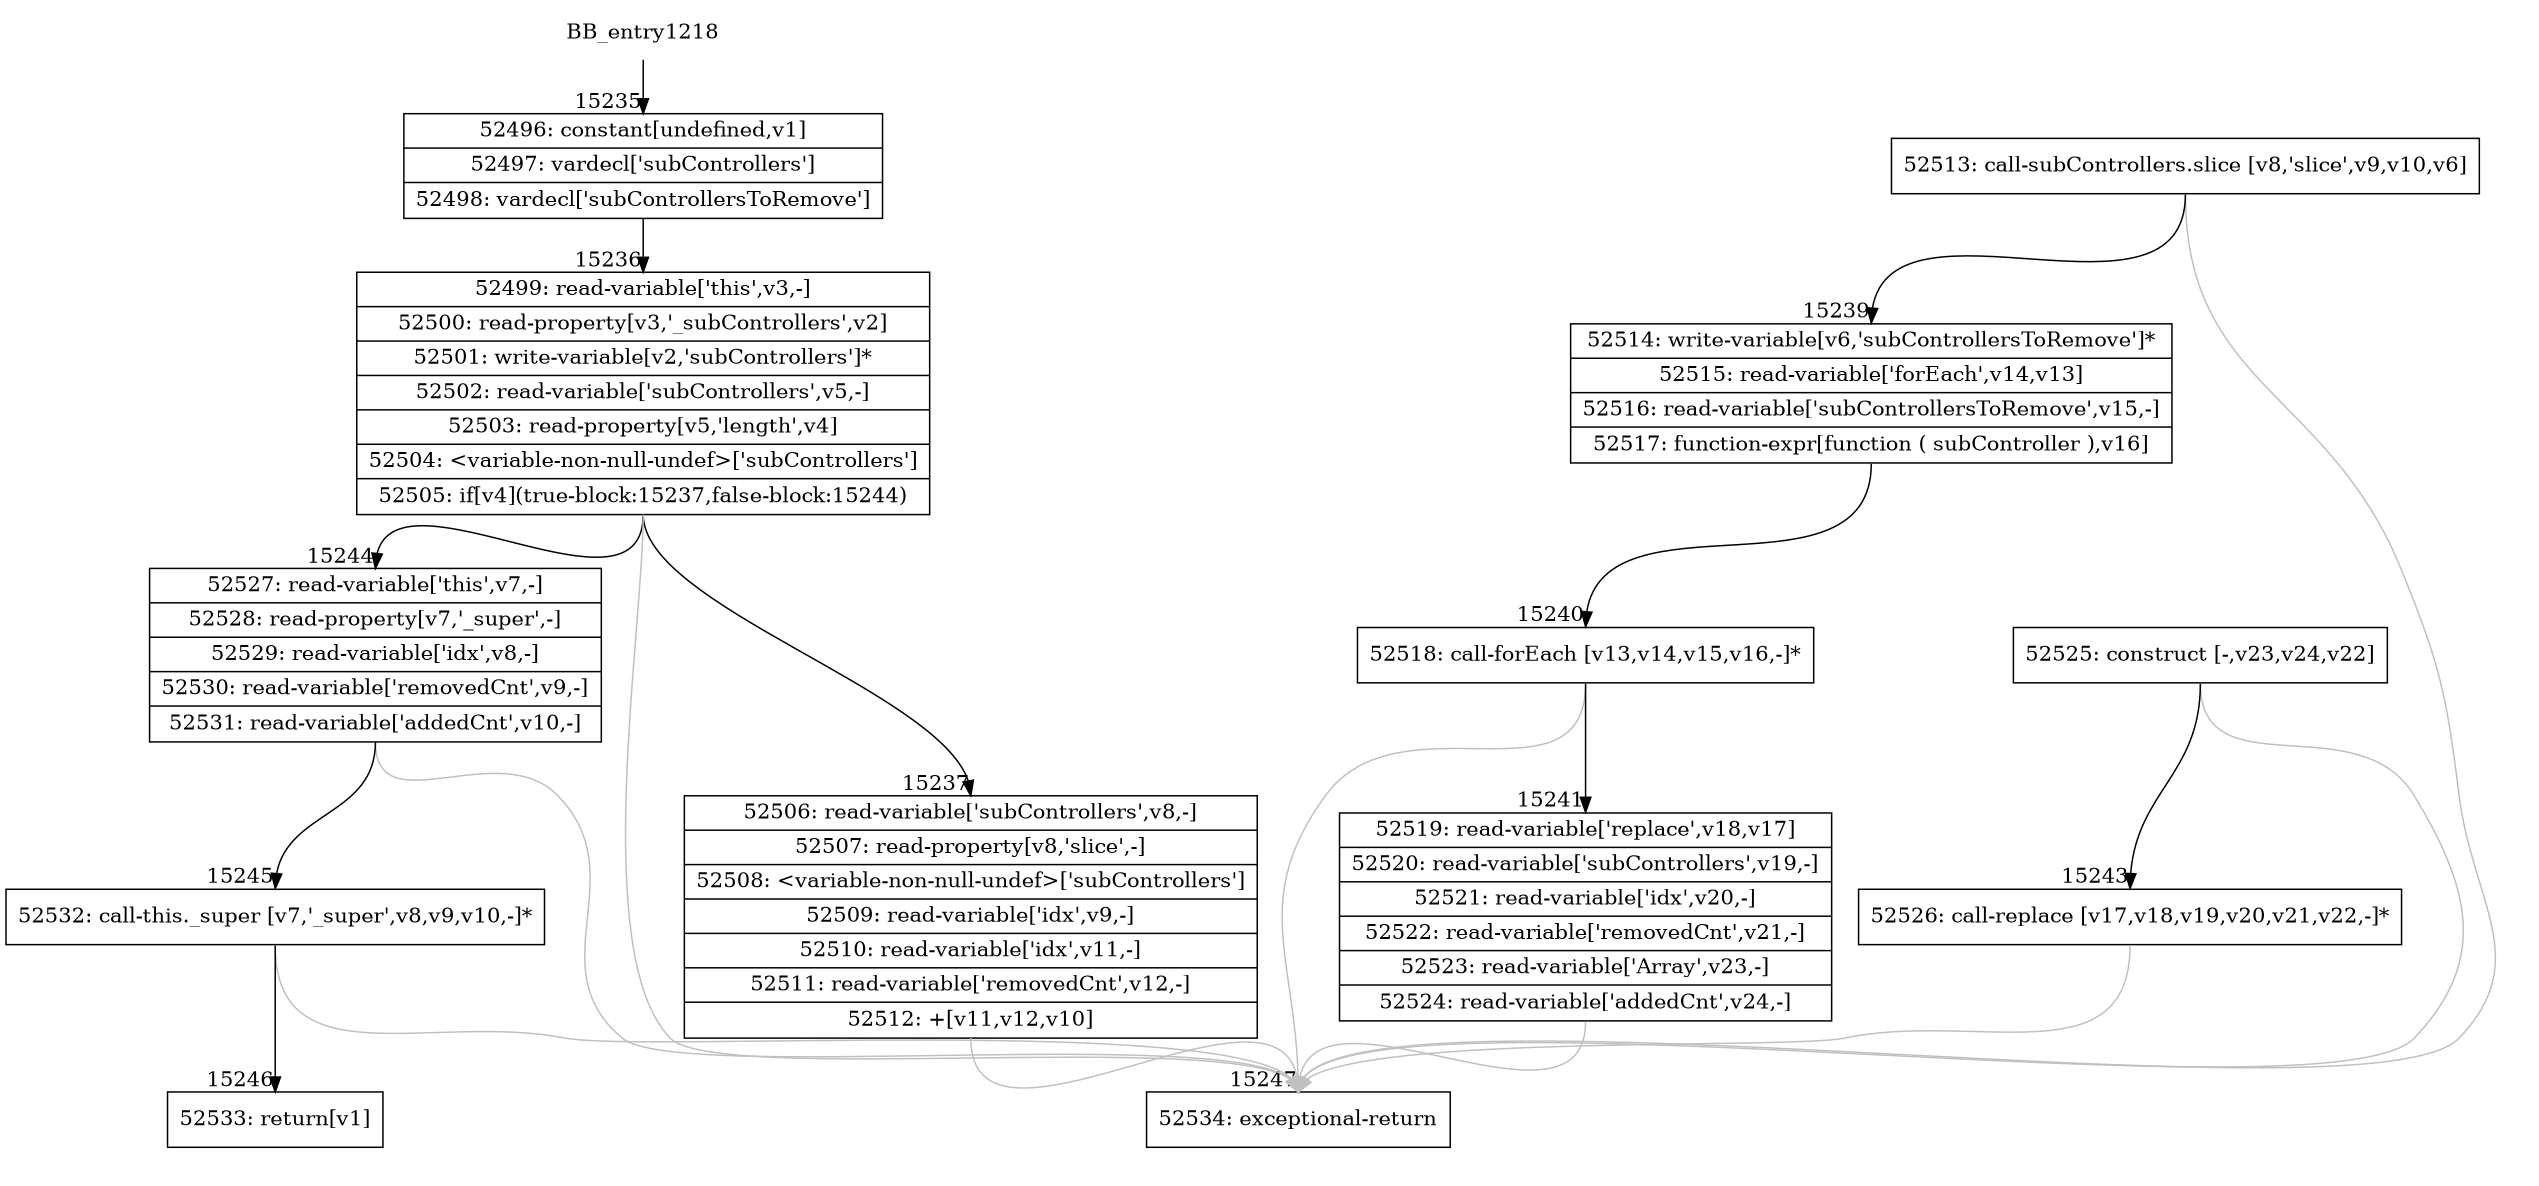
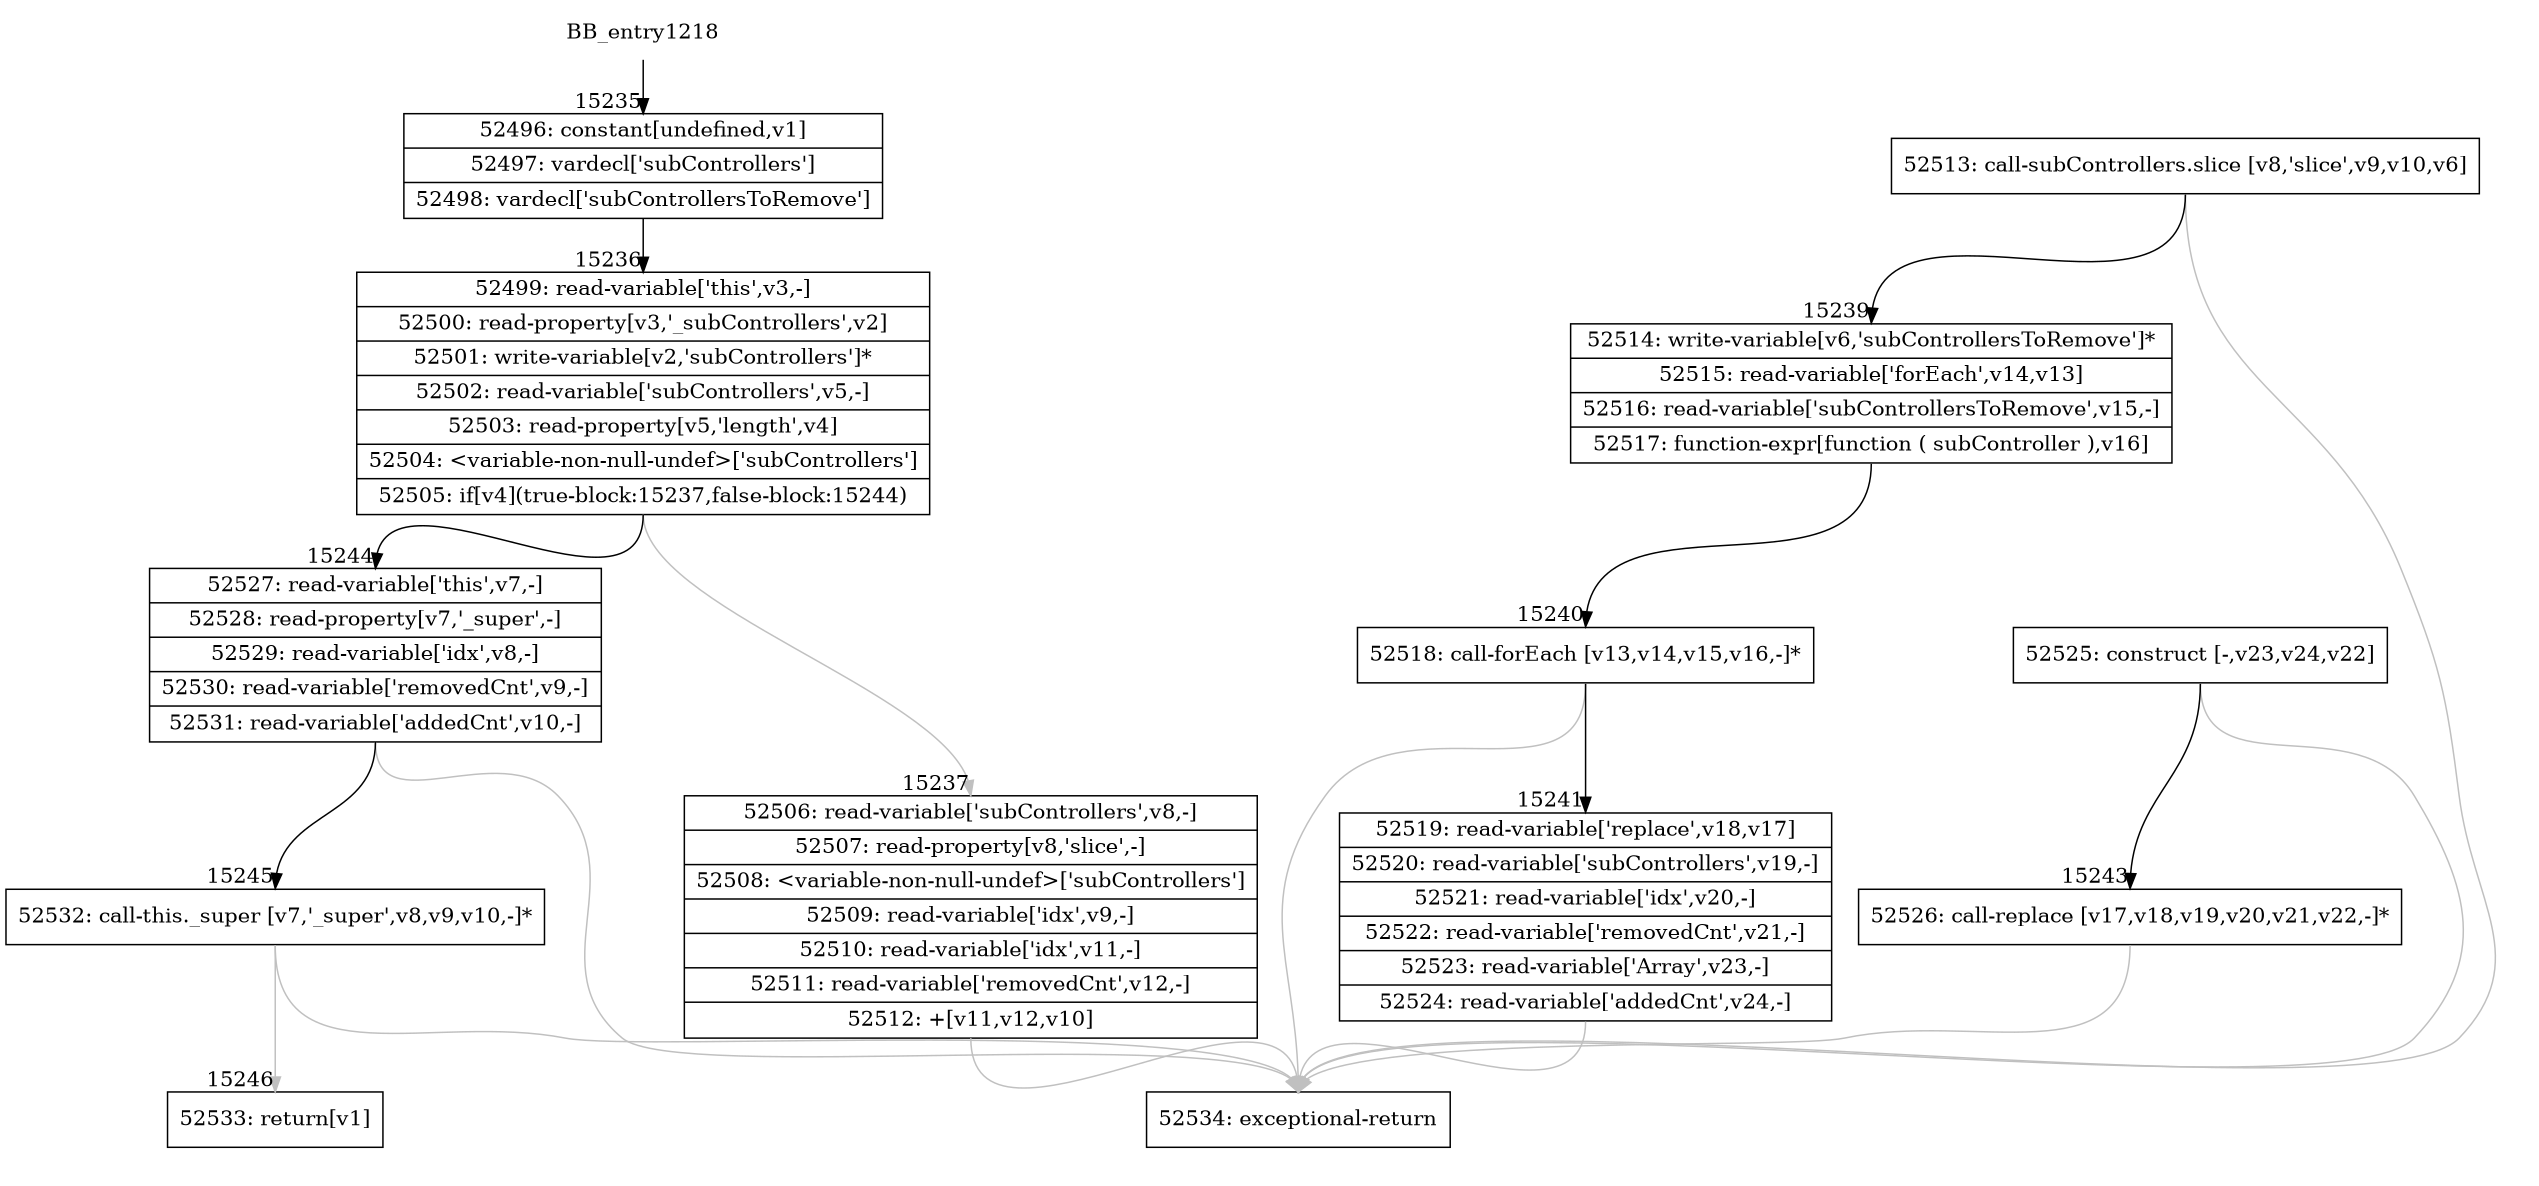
(800, 651) -> (800, 651)
(275, 1011) -> (275, 1011)
(664, 1028) -> none
